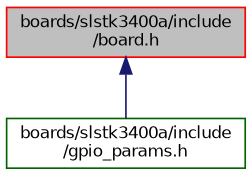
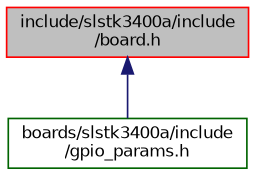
(126, 32) -> (128, 32)
